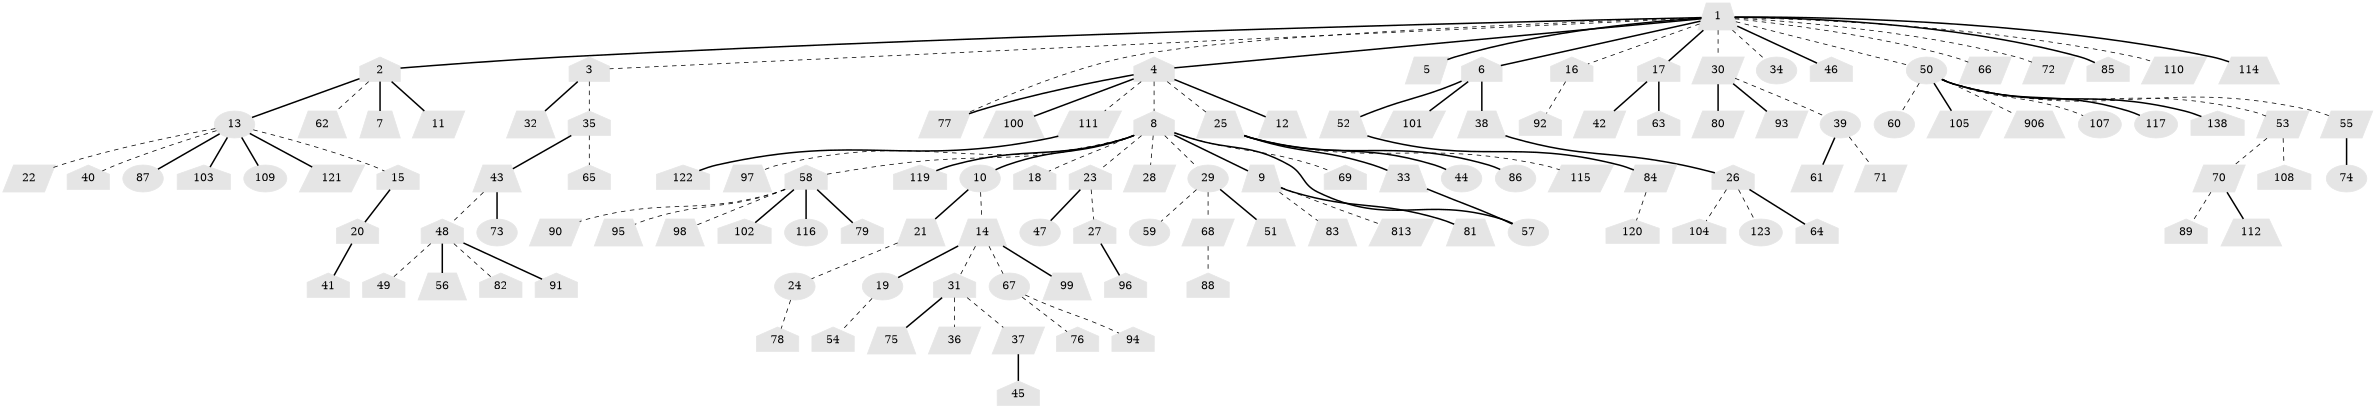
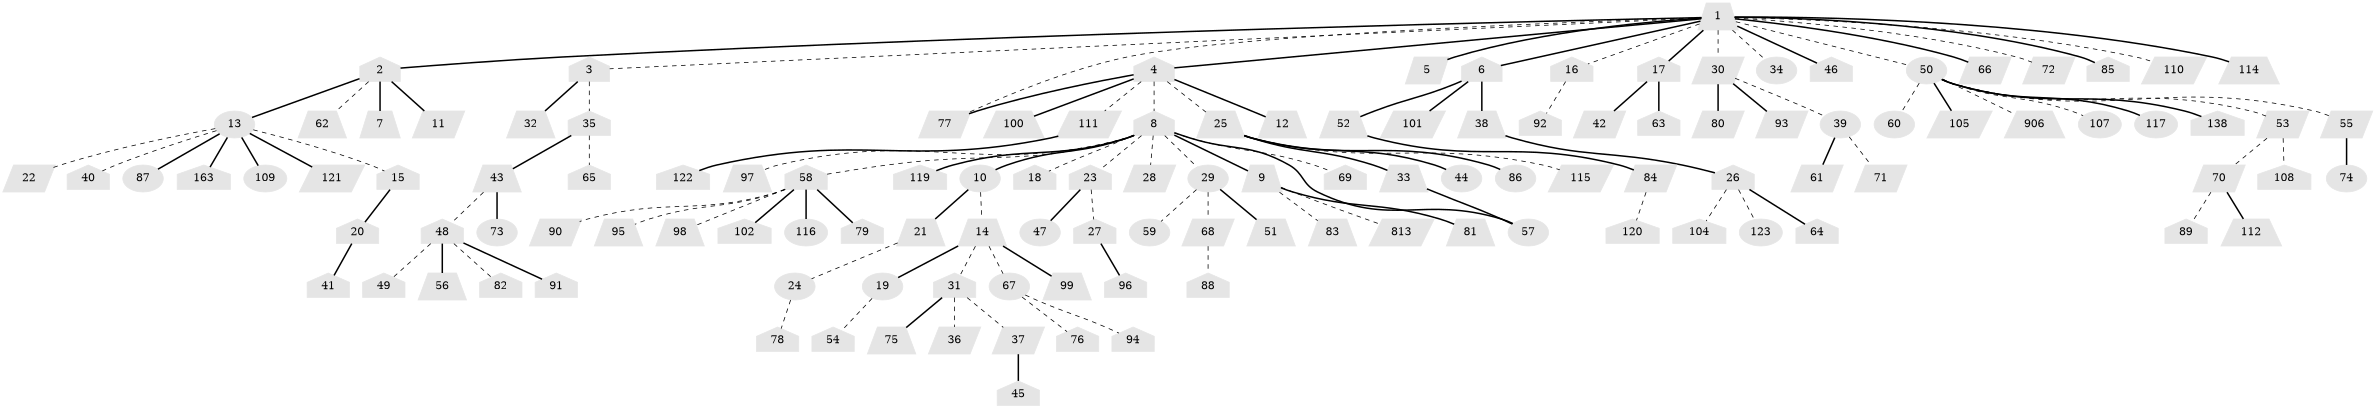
(1853, 35) -> (1853, 35)
(204, 178) -> (204, 178)
